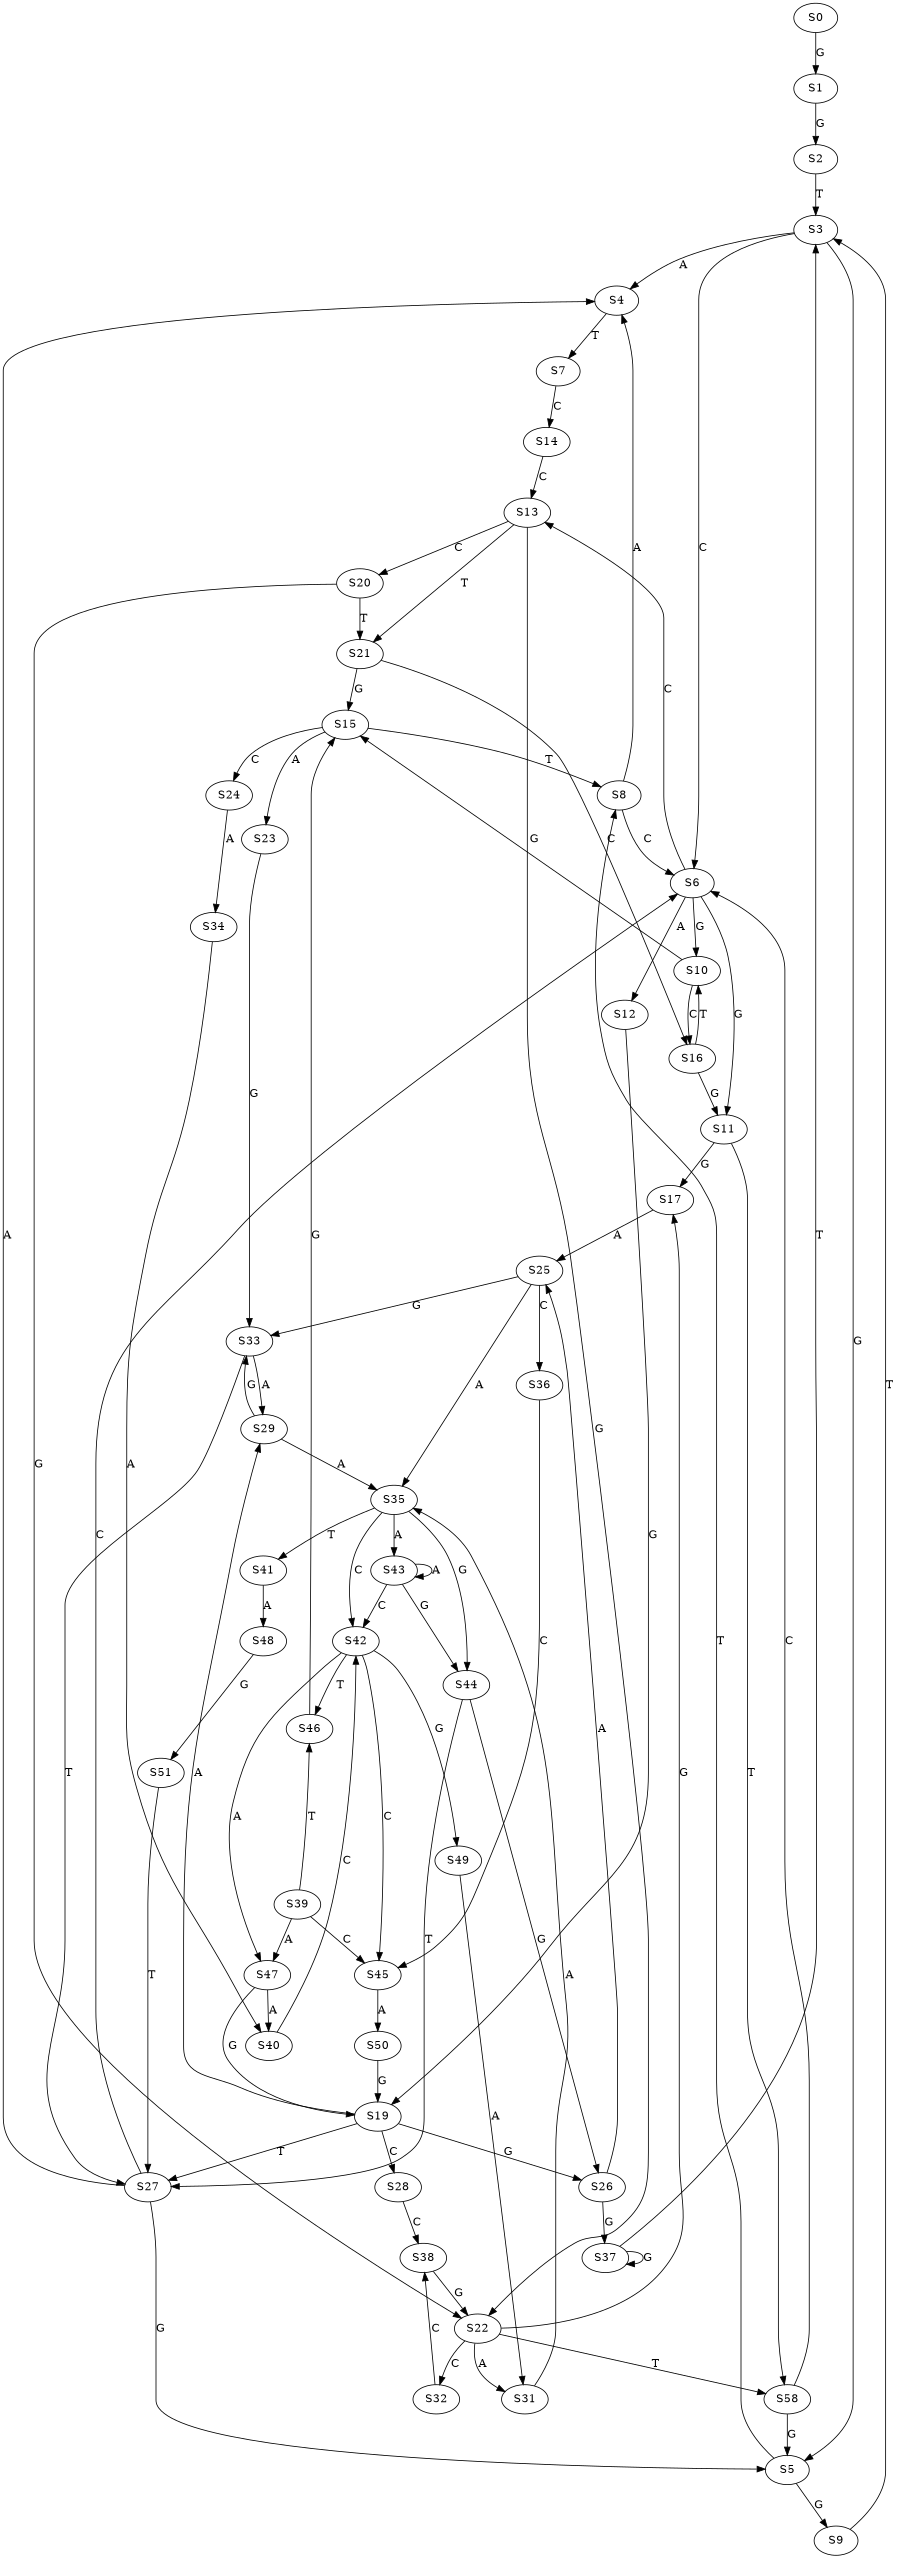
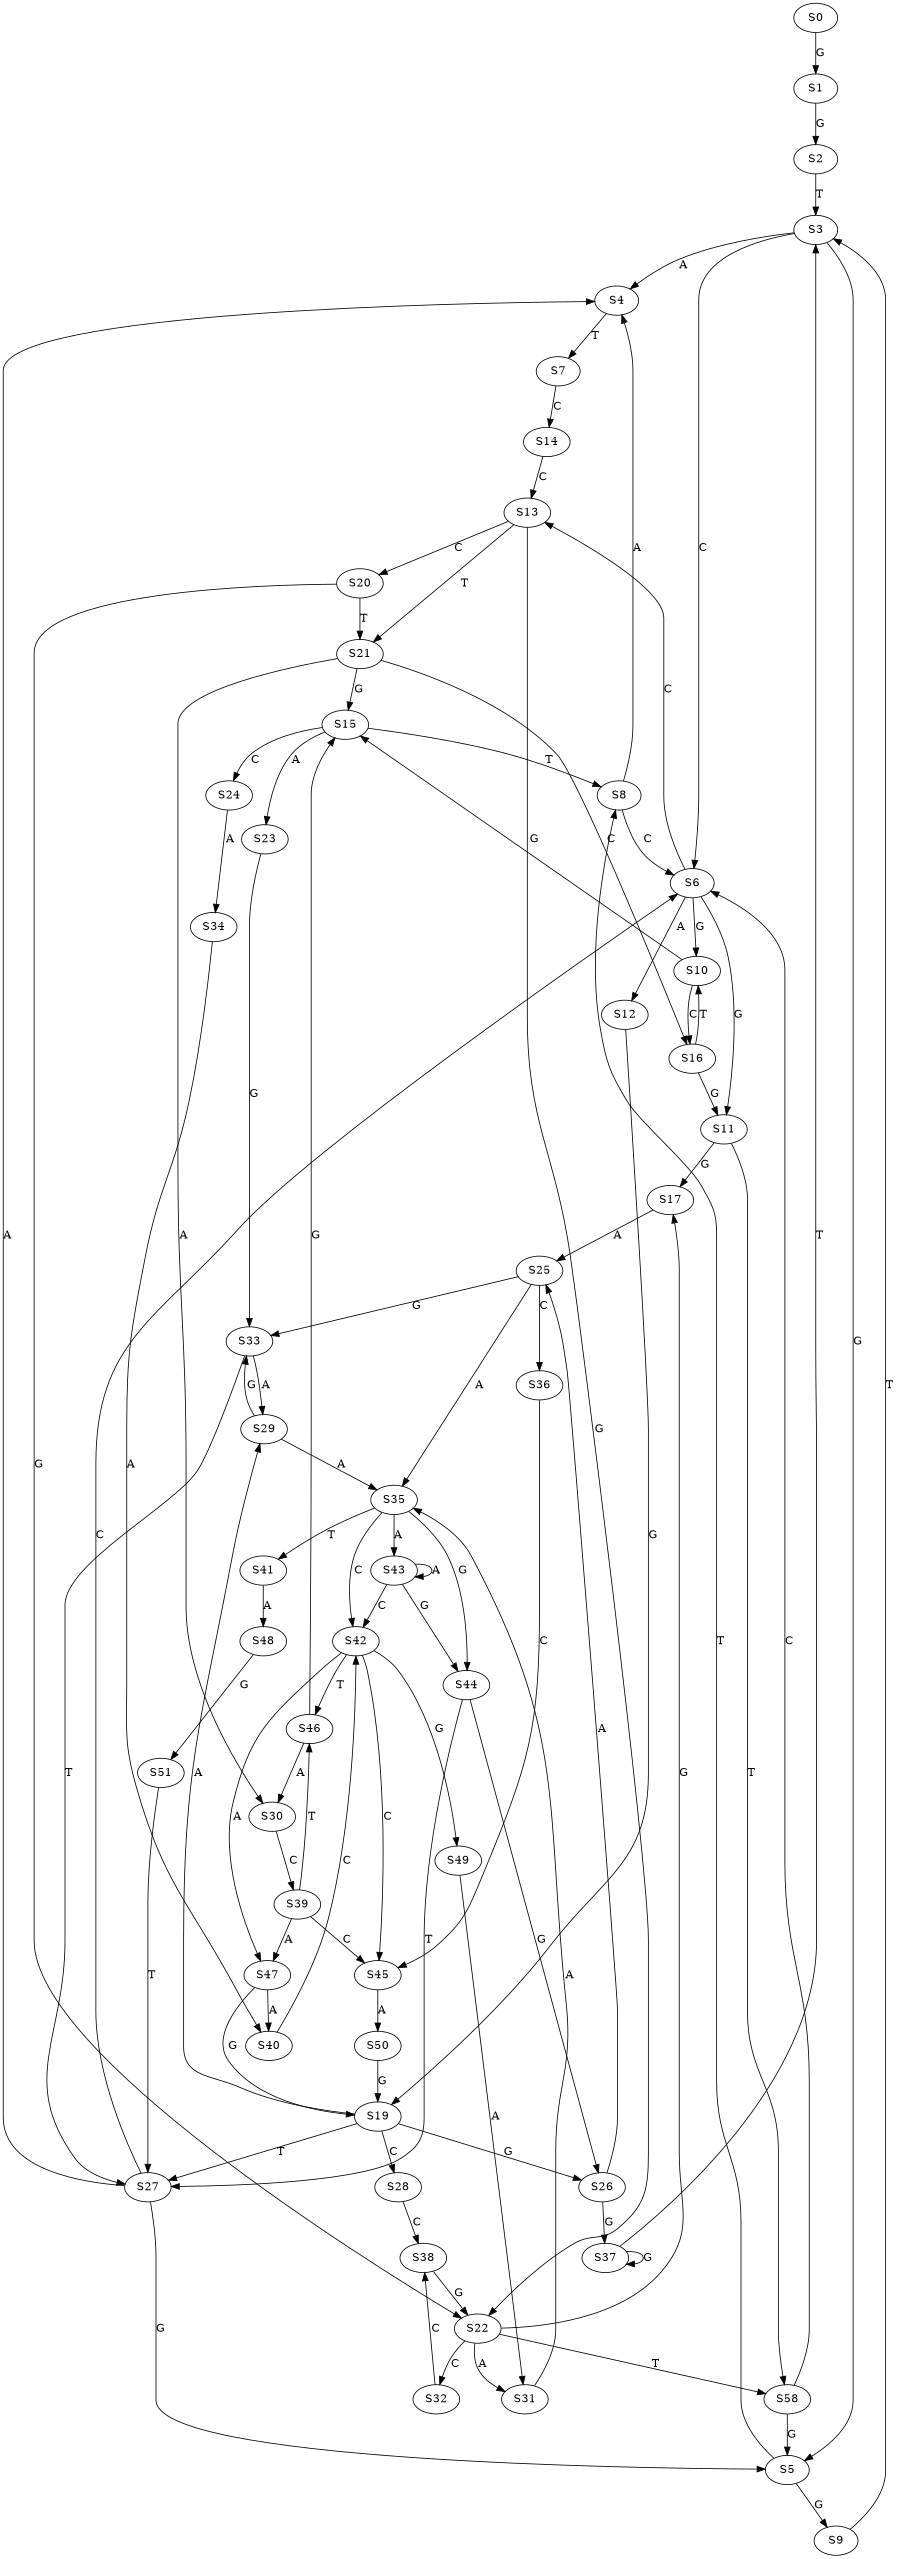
none -> (272, 1817)
